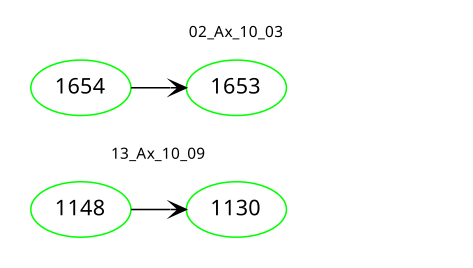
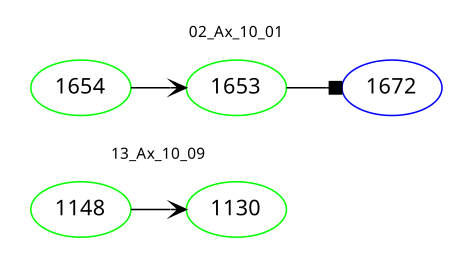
(236, 33) -> (236, 33)
none -> (392, 88)
